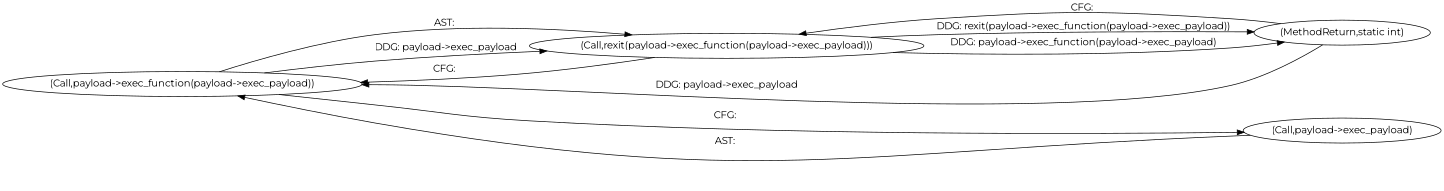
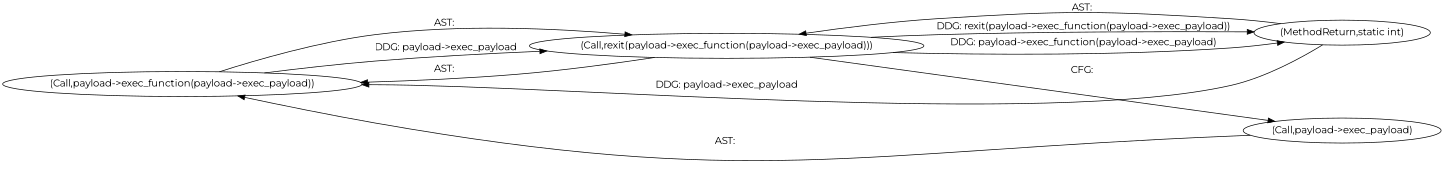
(1084, 8) -> (1084, 8)
(446, 69) -> (446, 69)
(757, 130) -> (1039, 89)
